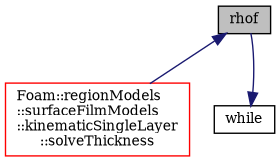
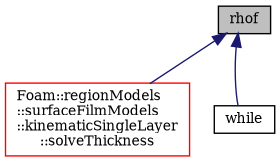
(254, 63) -> (235, 77)
